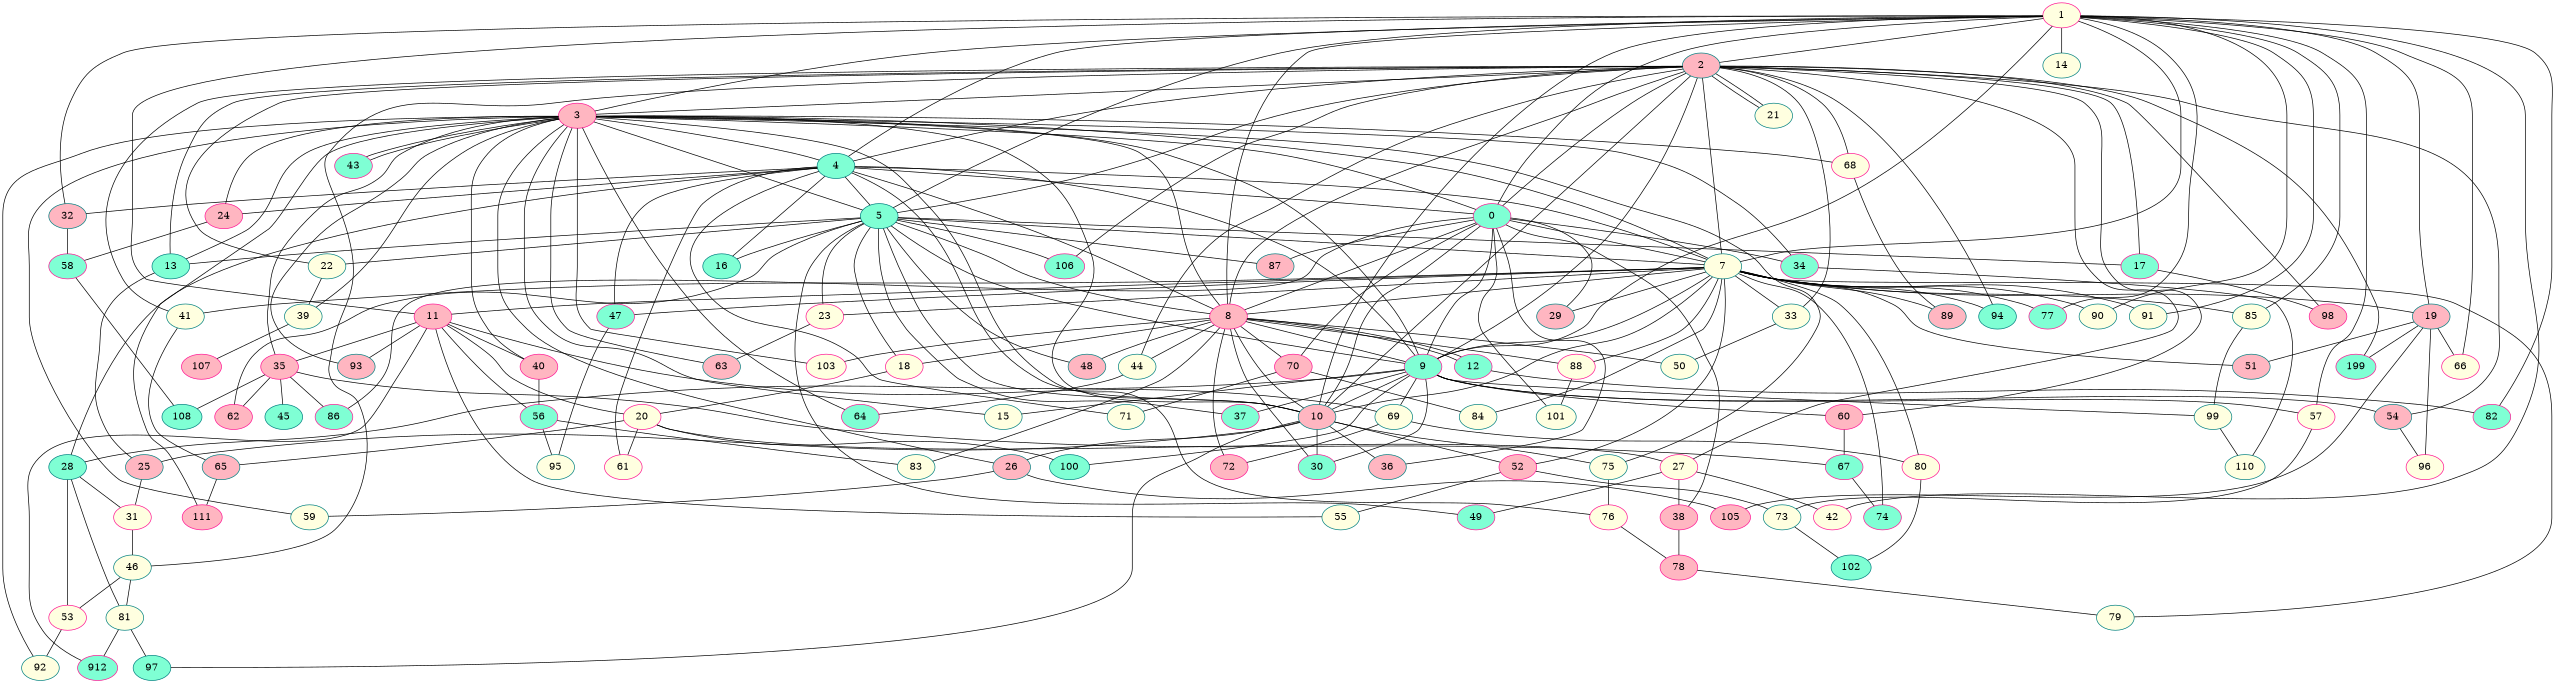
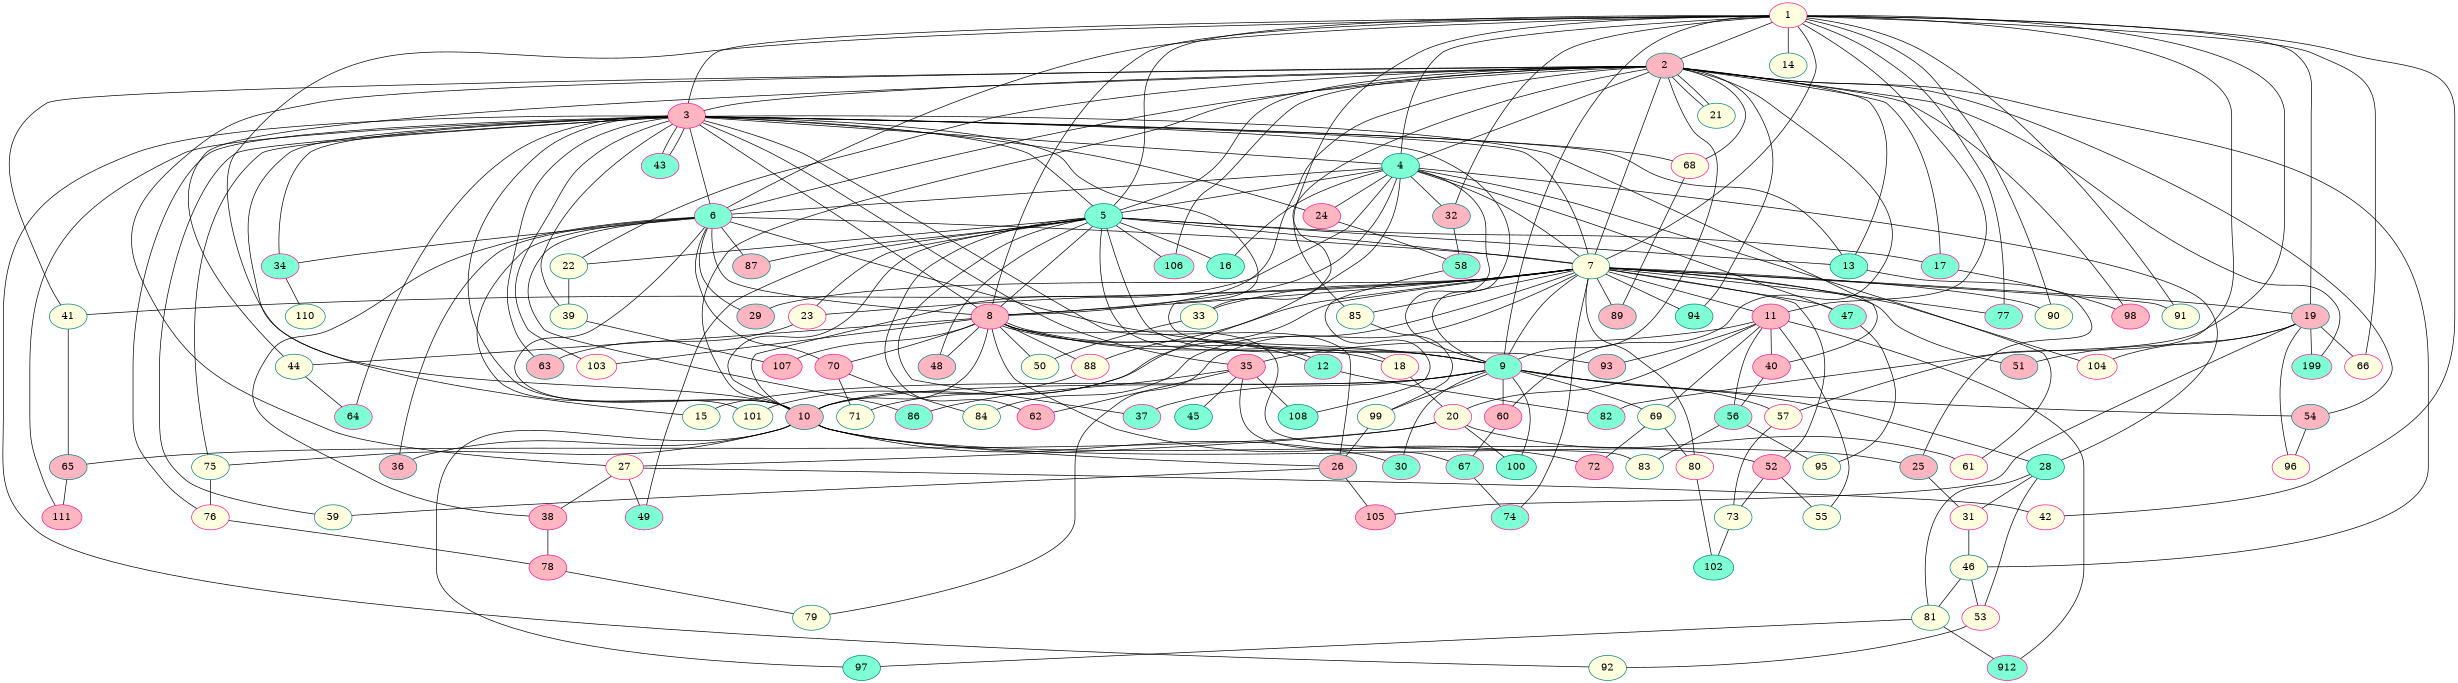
(1492, 216) -> (713, 216)
none -> (2097, 367)
(1272, 412) -> (891, 341)
(2229, 442) -> (1358, 441)
